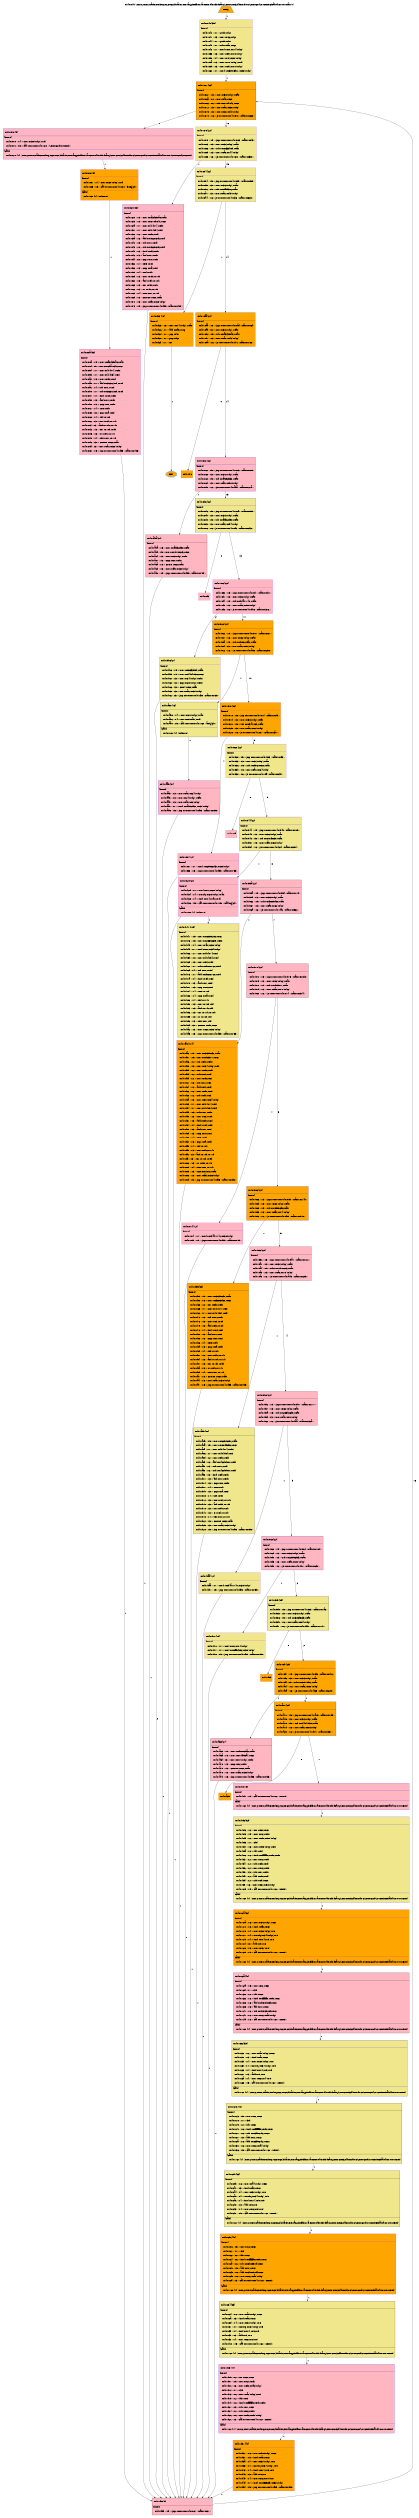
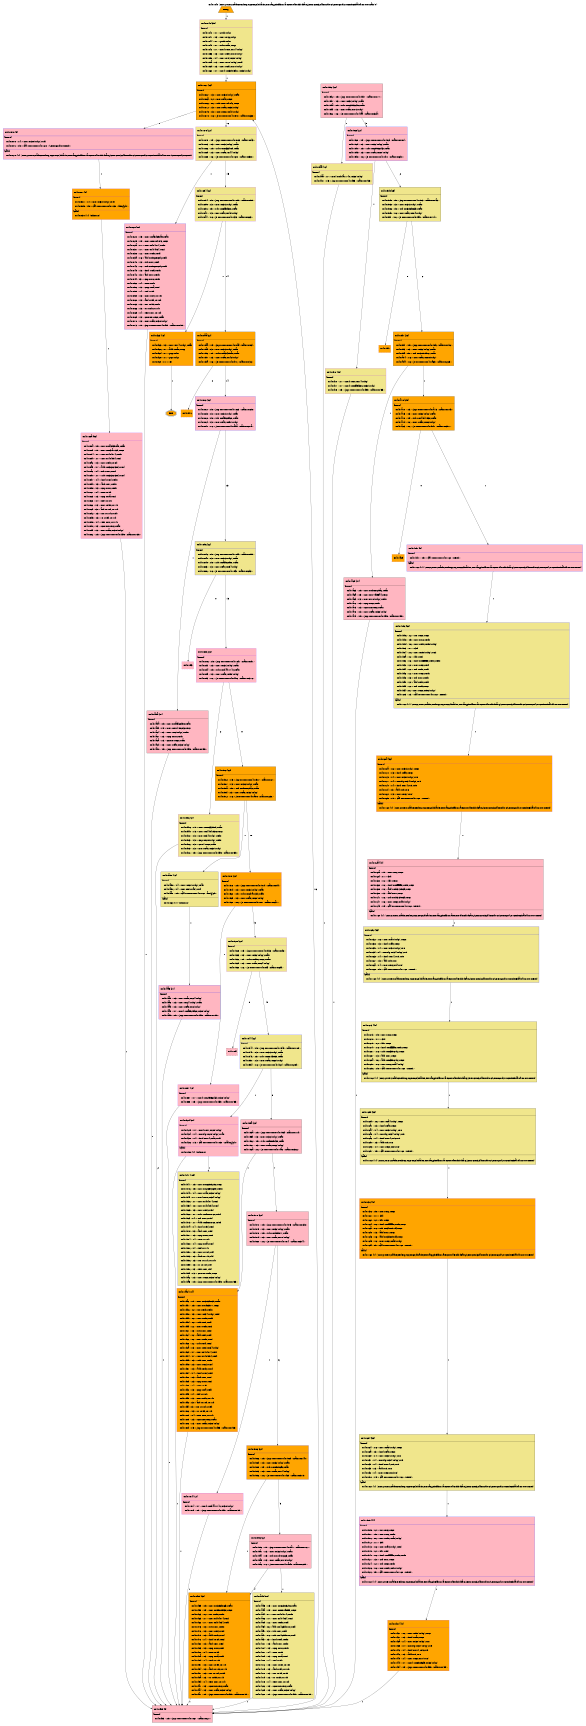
(283, 1335) -> (259, 1581)
